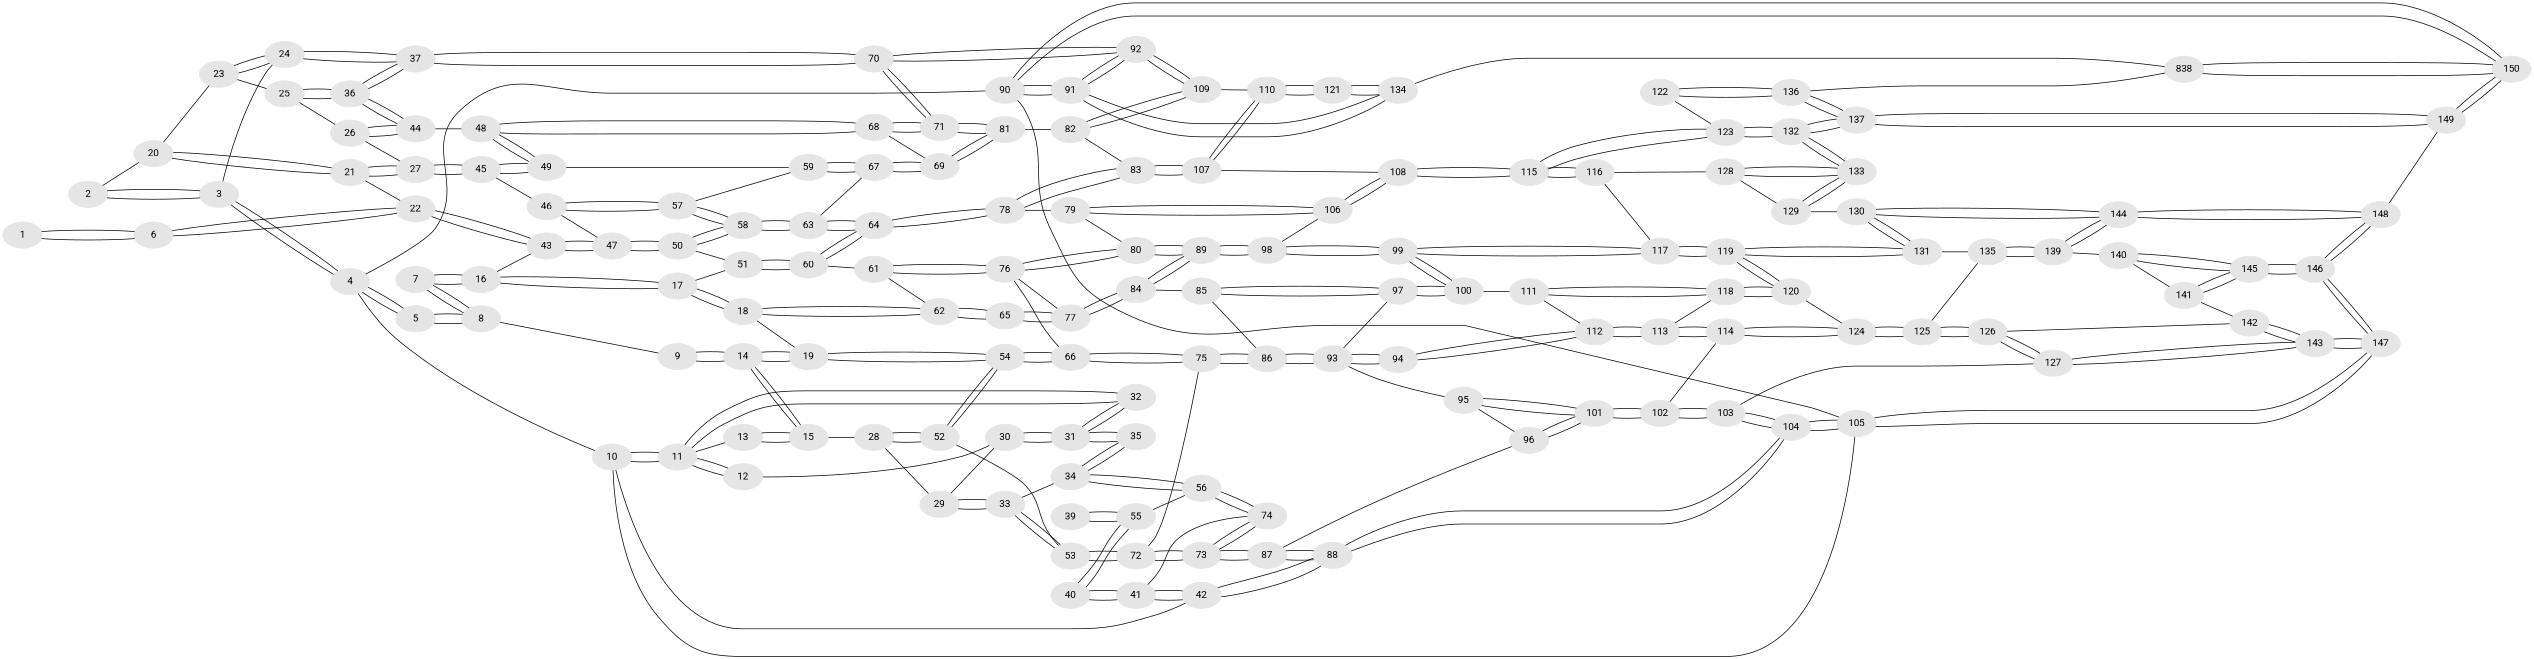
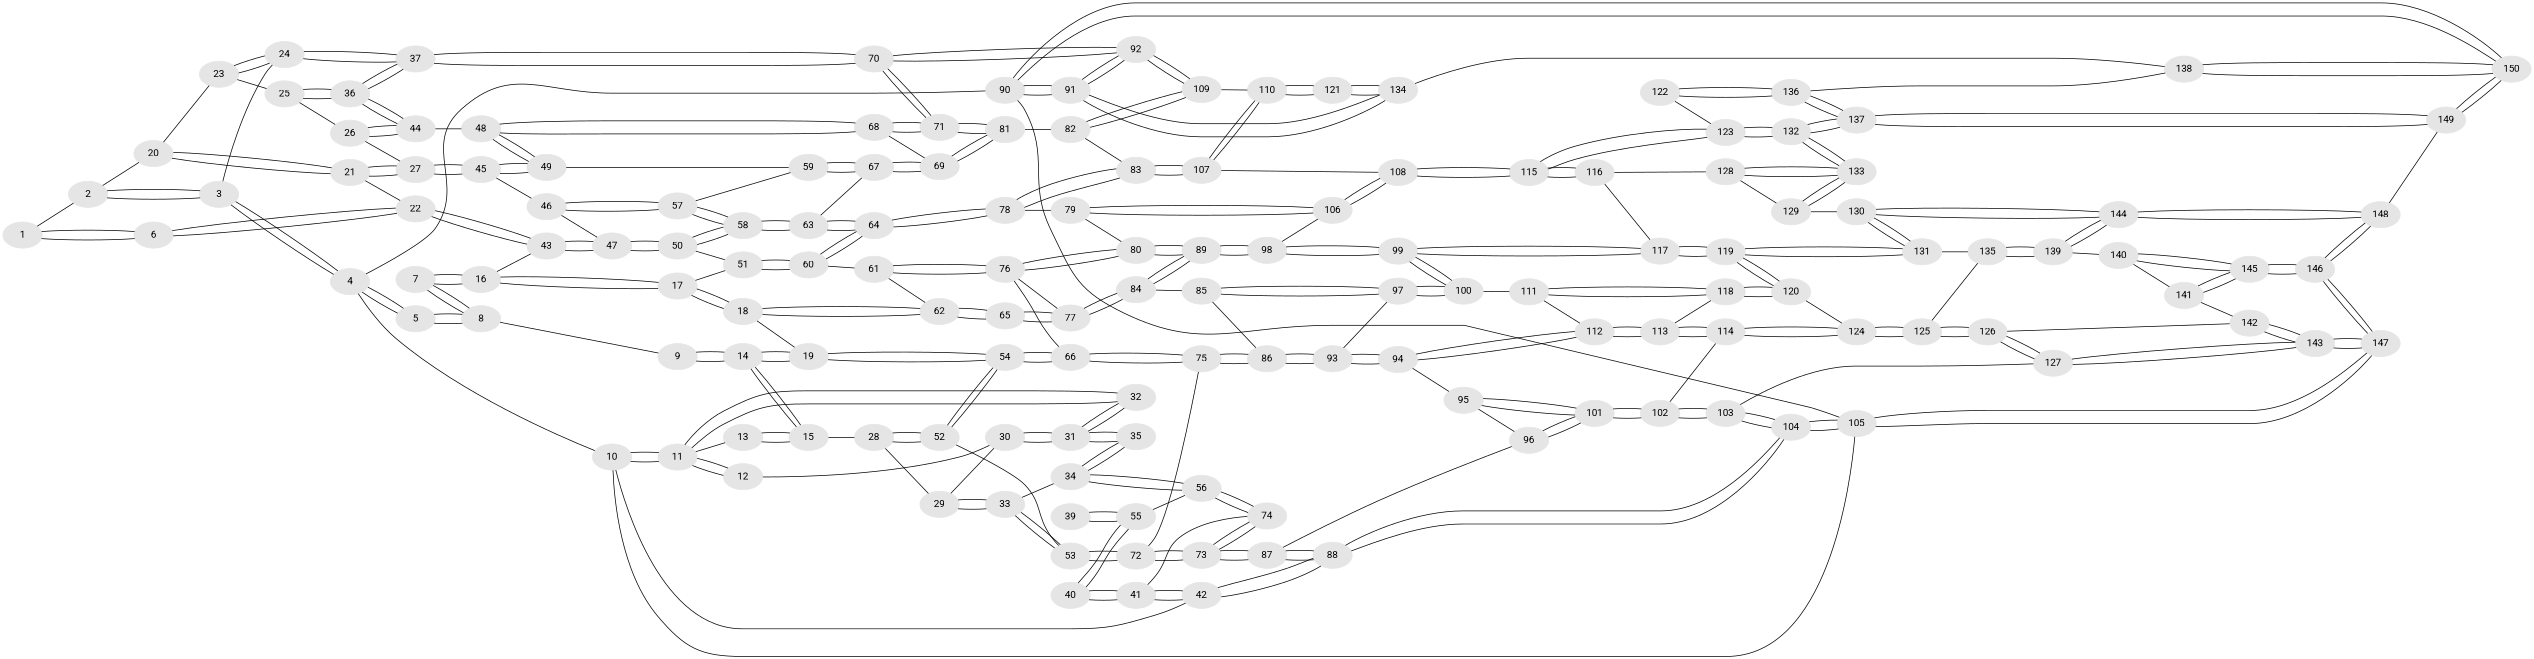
(2184, 69) -> (2184, 69)
none -> (55, 215)
(1396, 385) -> (1431, 380)
